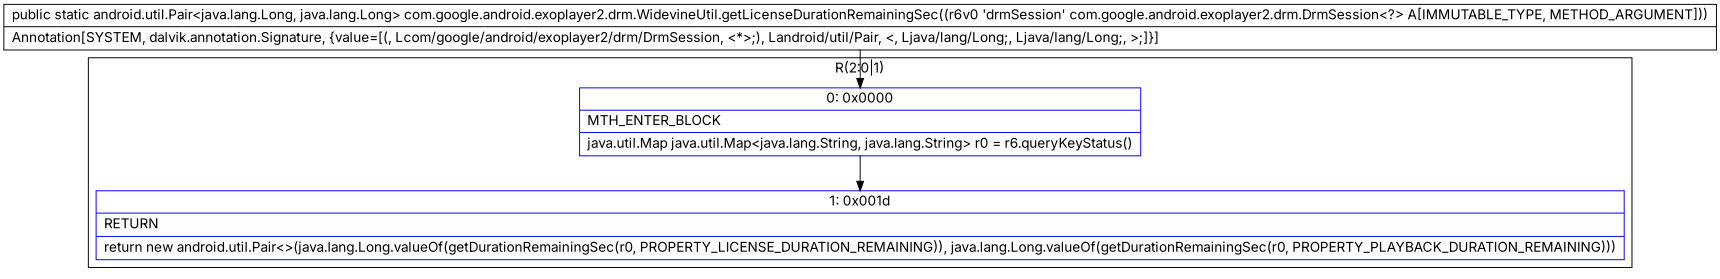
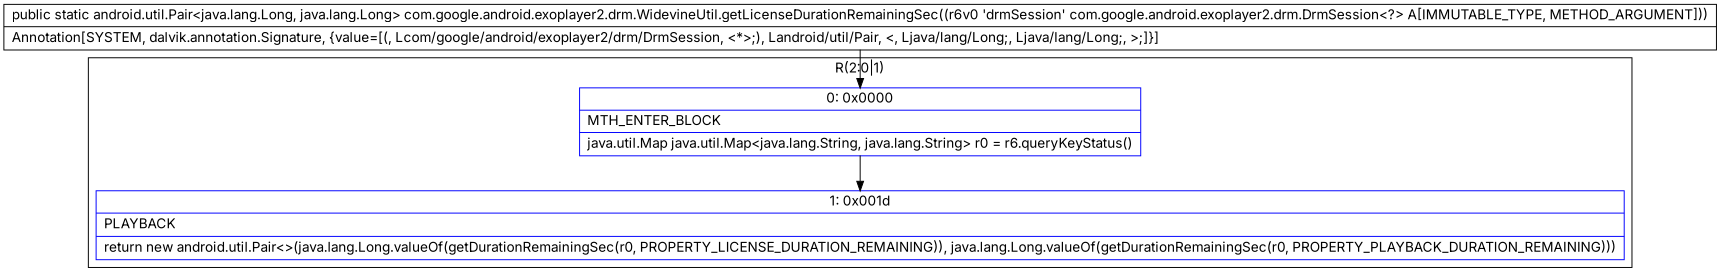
(132, 224) -> (140, 224)
